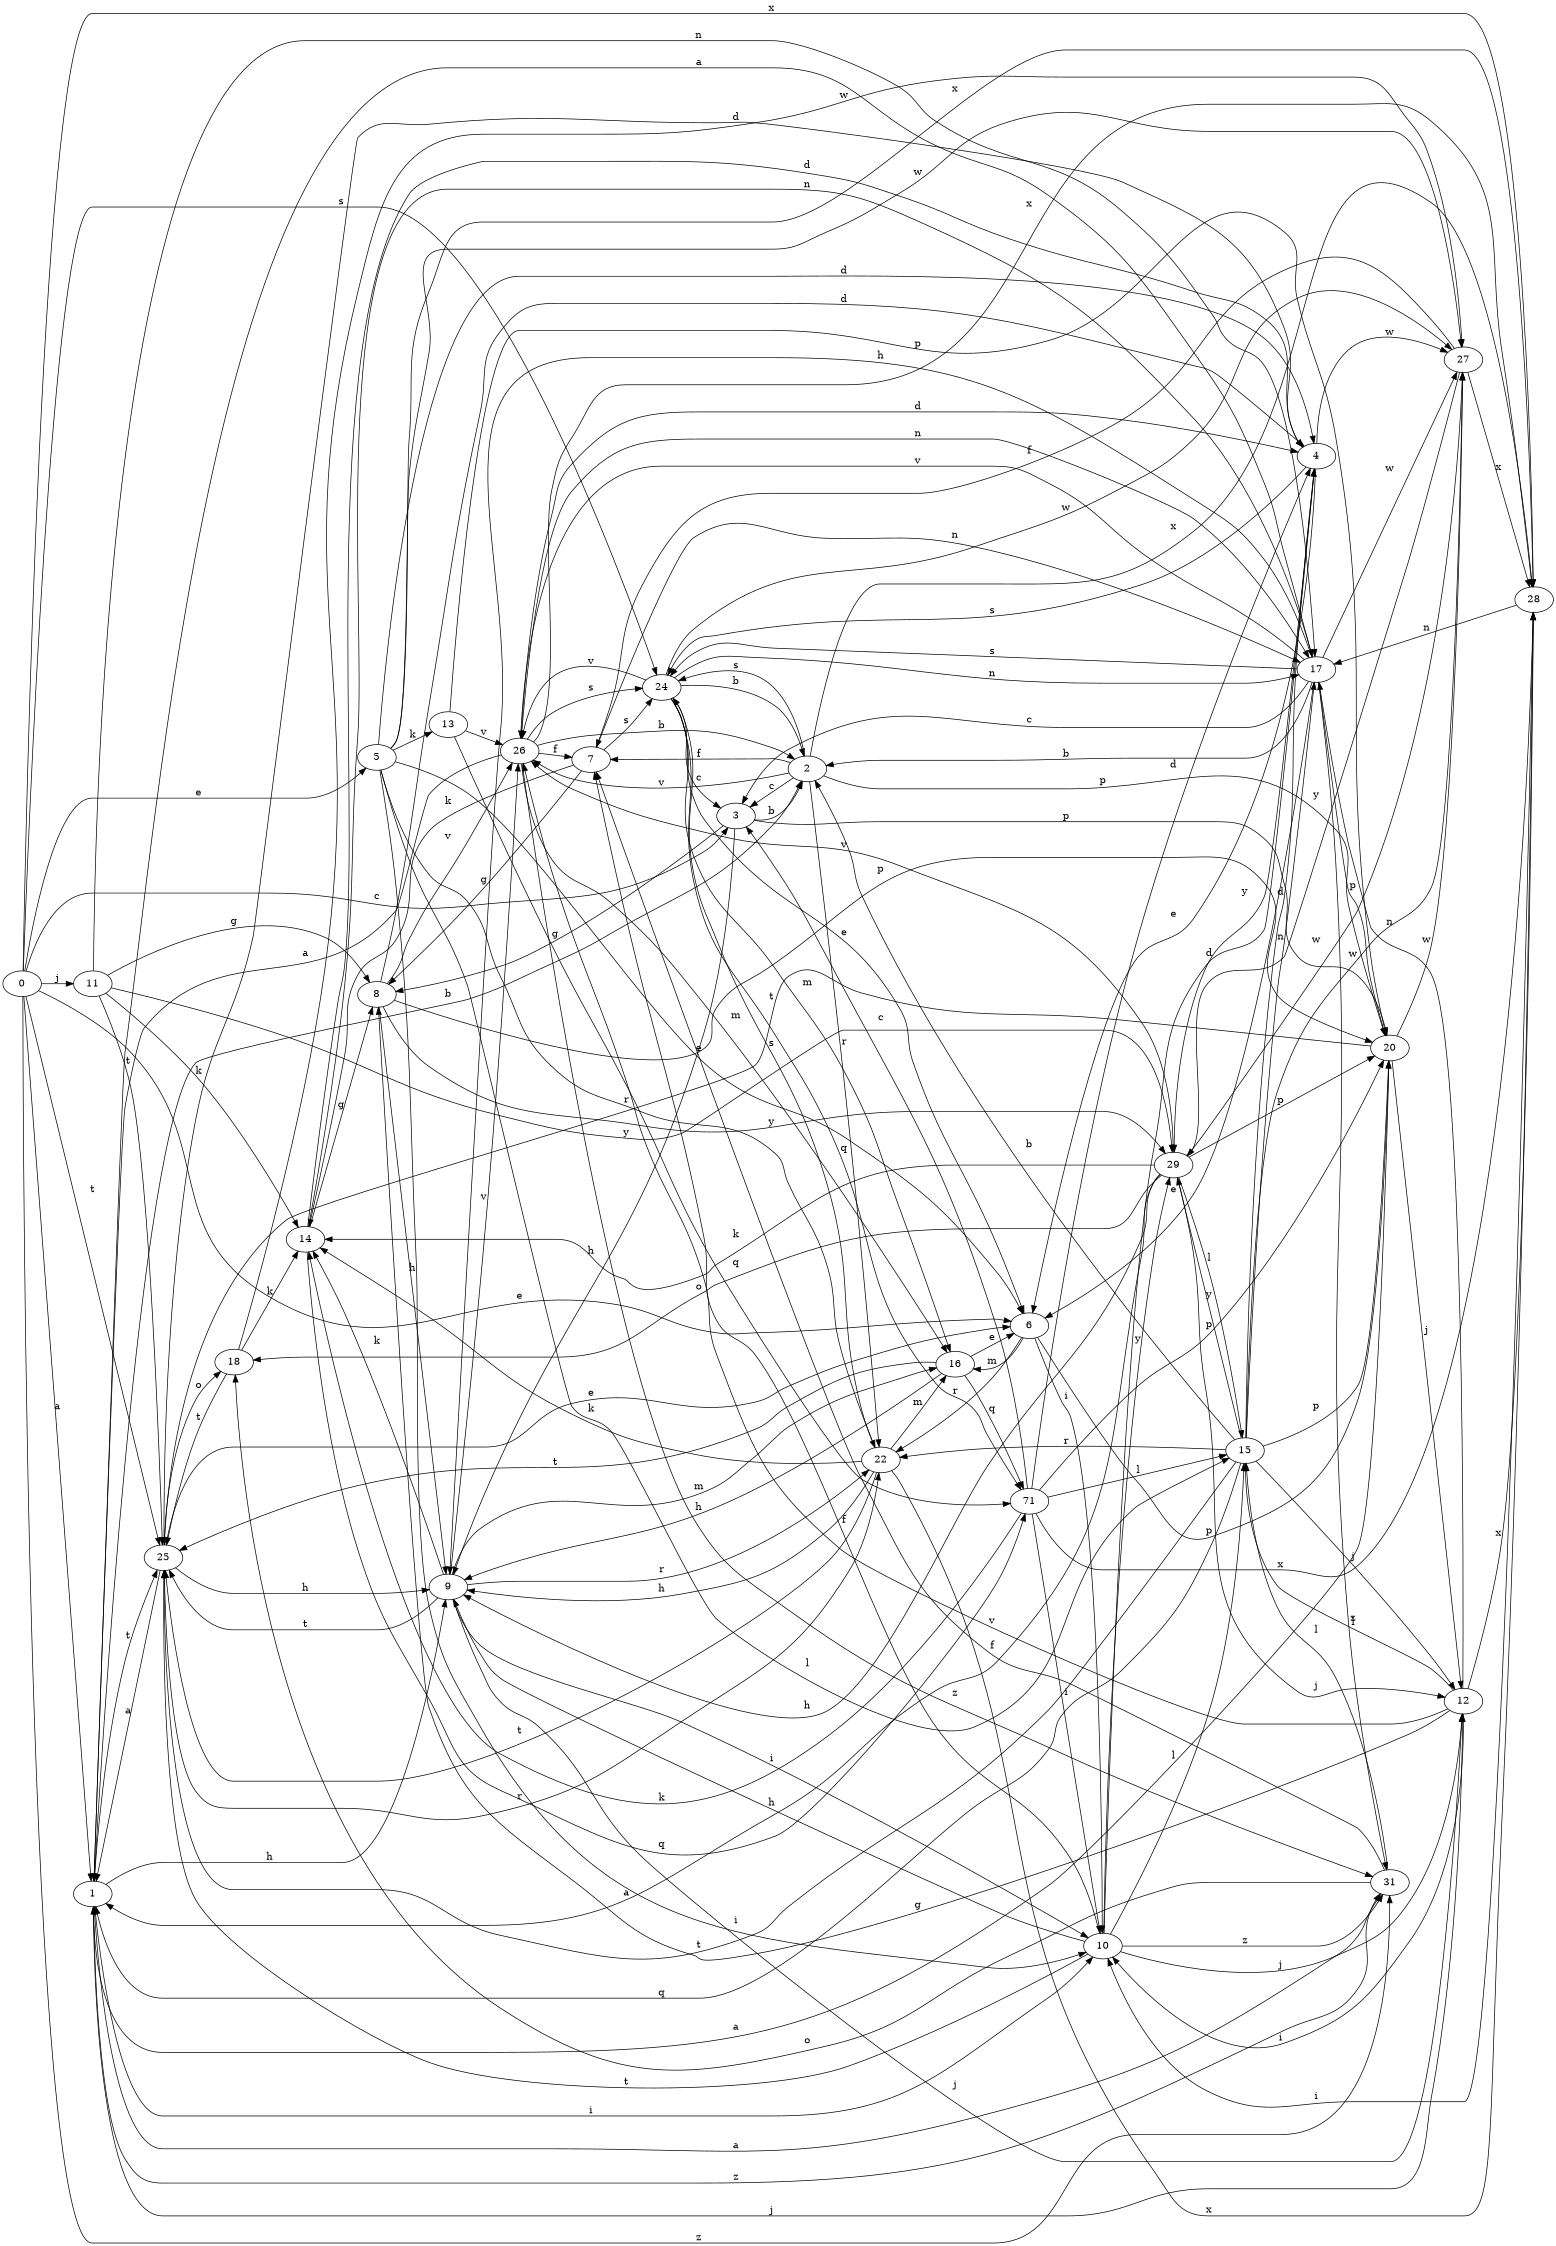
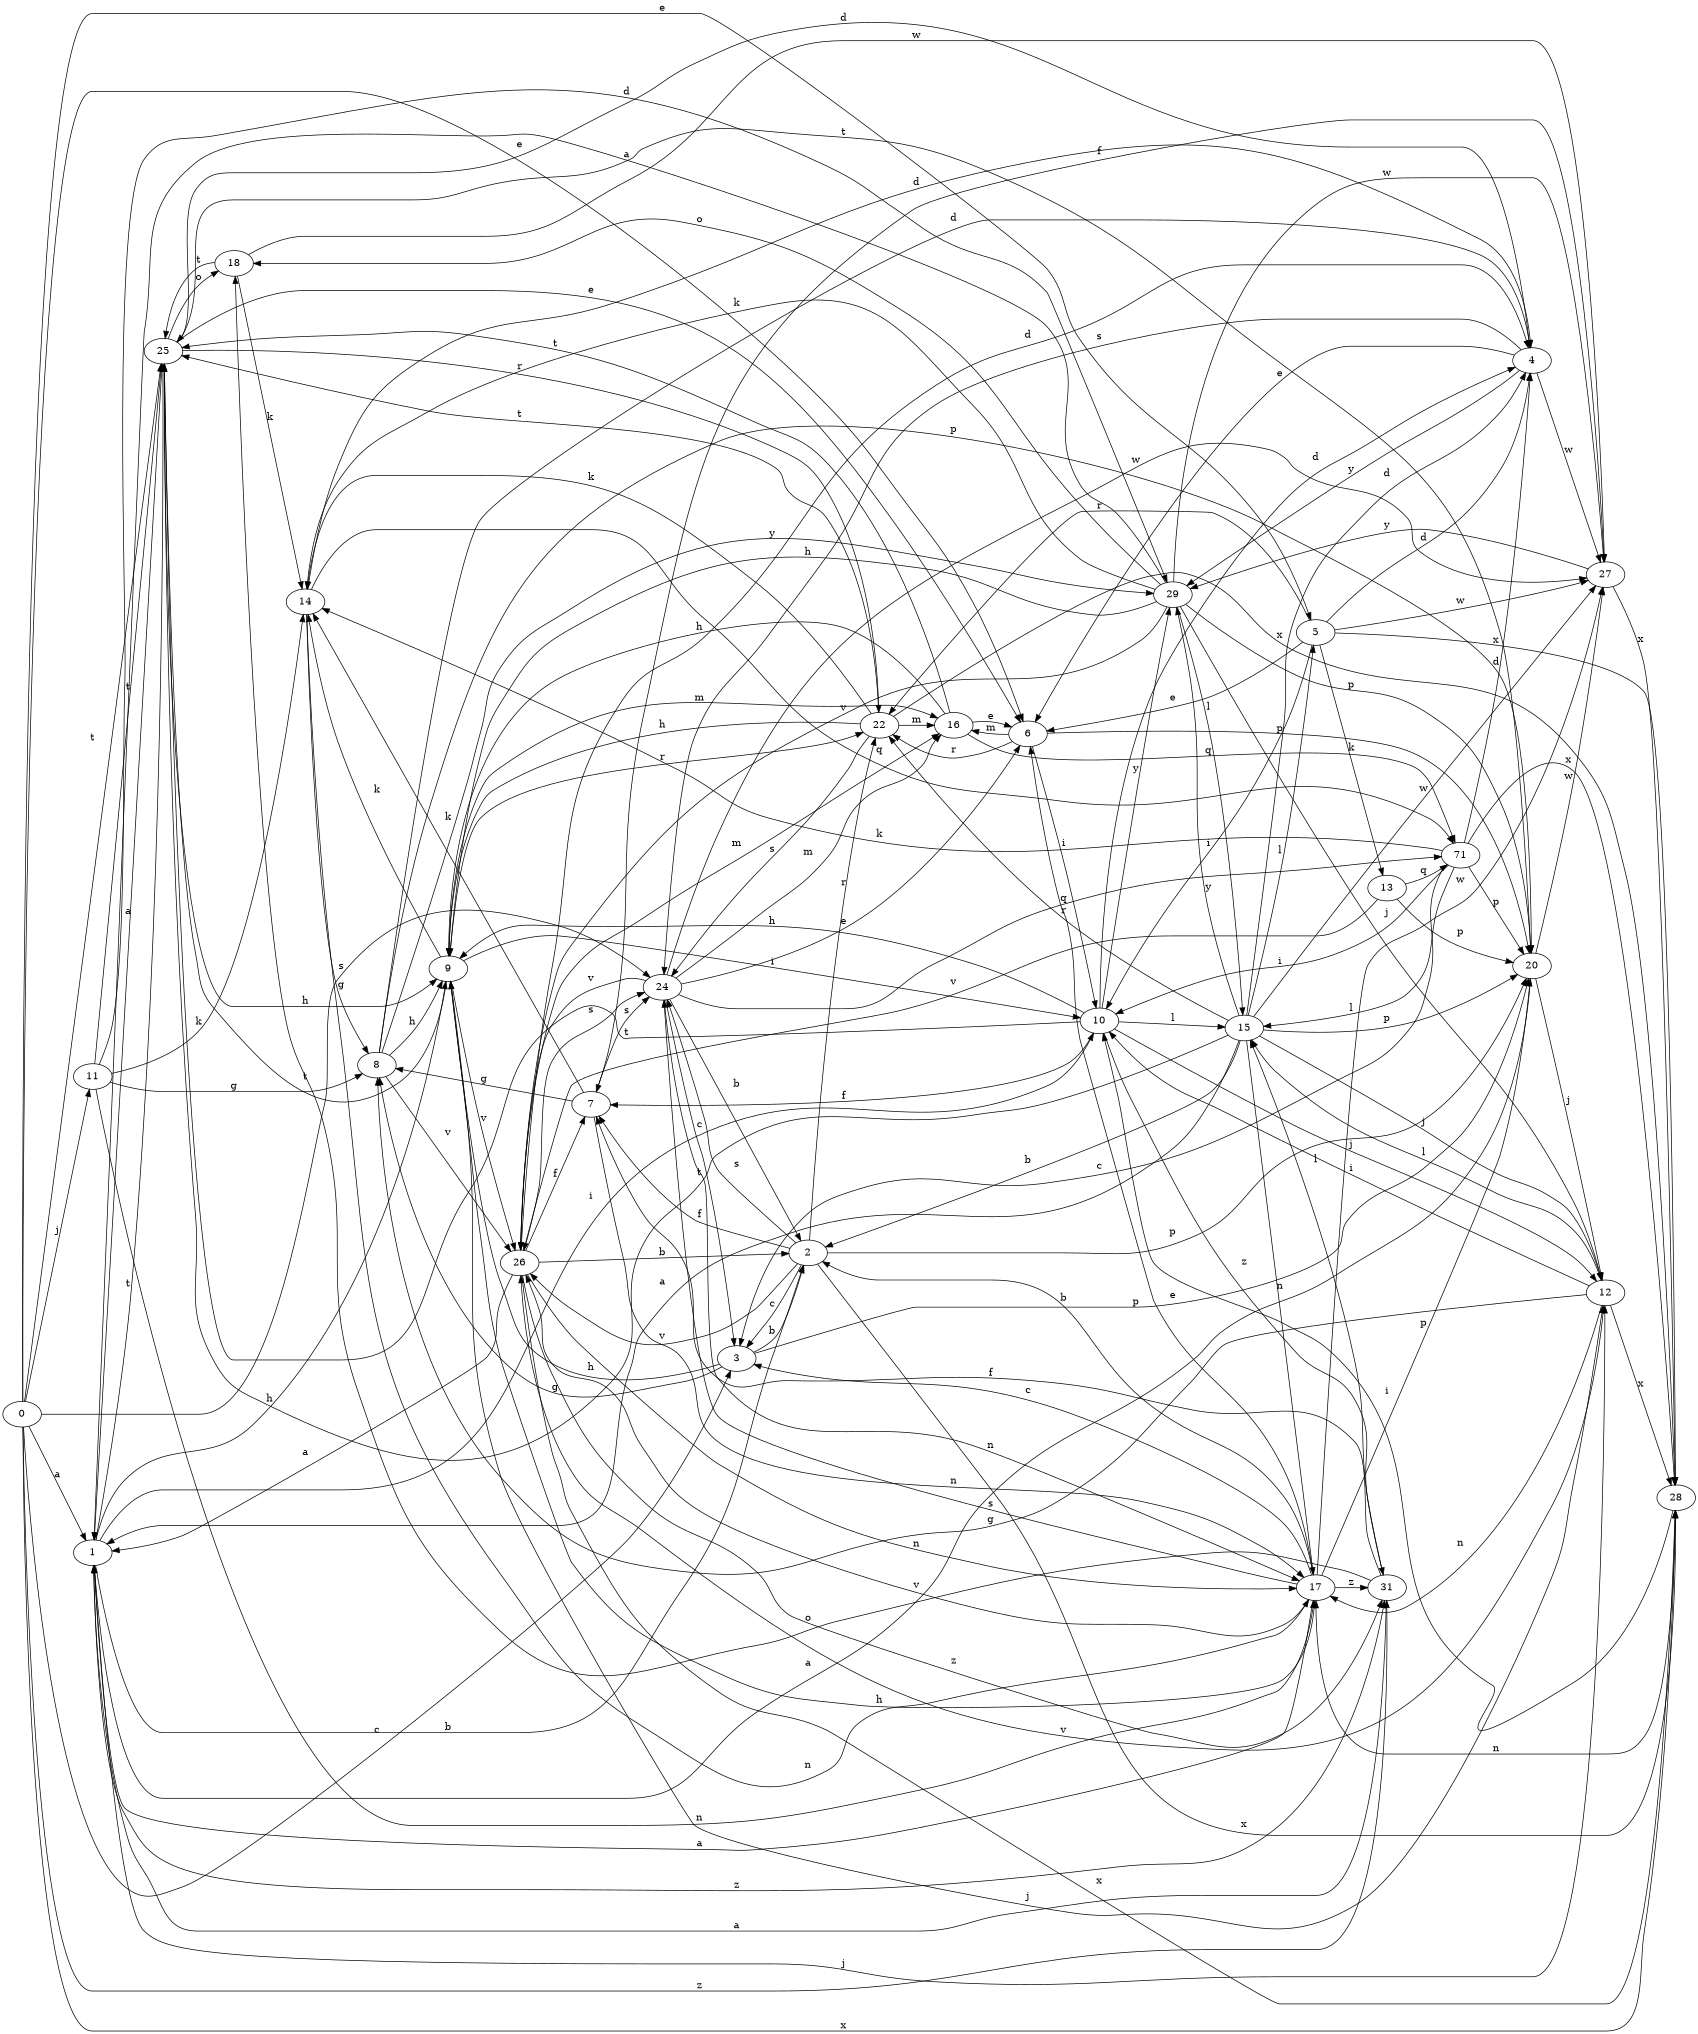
(626, 1133) -> (627, 92)
(633, 1469) -> (1286, 844)
(662, 1993) -> (662, 1282)
